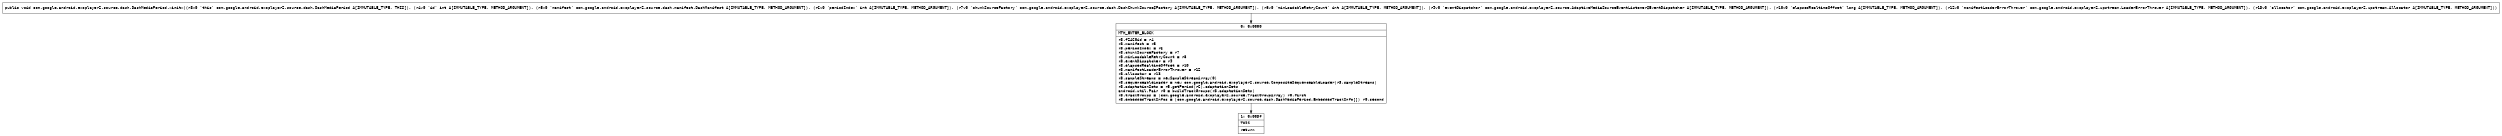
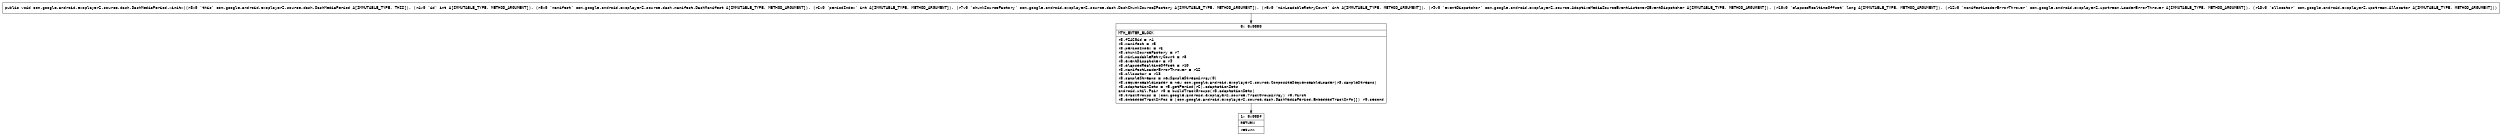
(1245, 123) -> (1248, 123)
